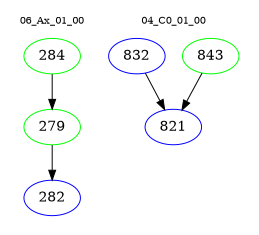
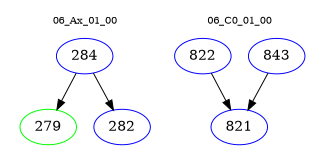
(174, 21) -> (240, 21)
(52, 56) -> (85, 56)
(137, 56) -> (203, 56)
(211, 56) -> (277, 56)
(52, 158) -> (101, 87)
